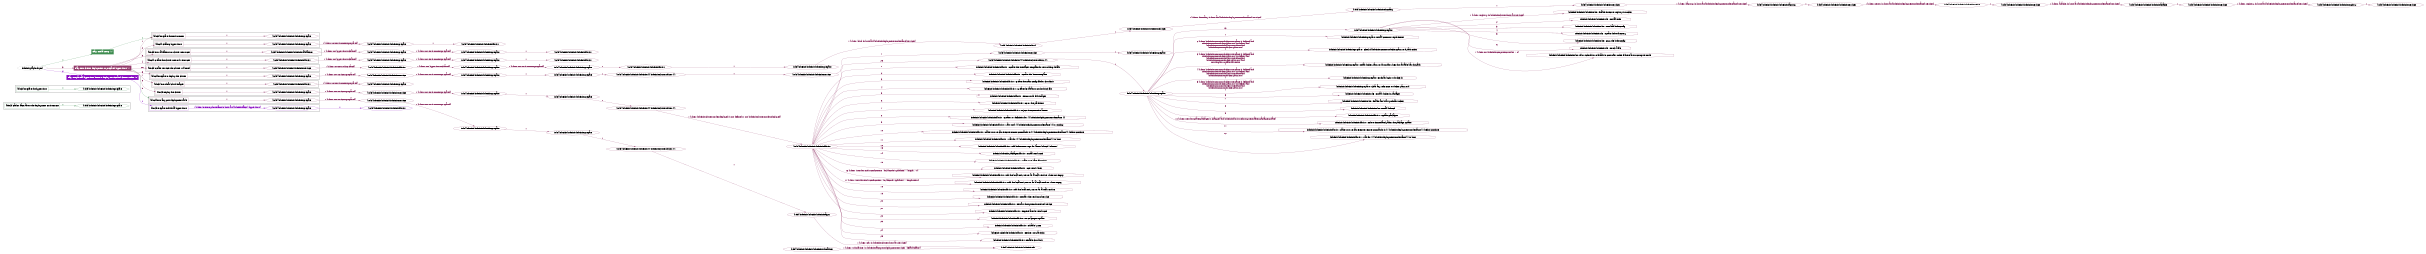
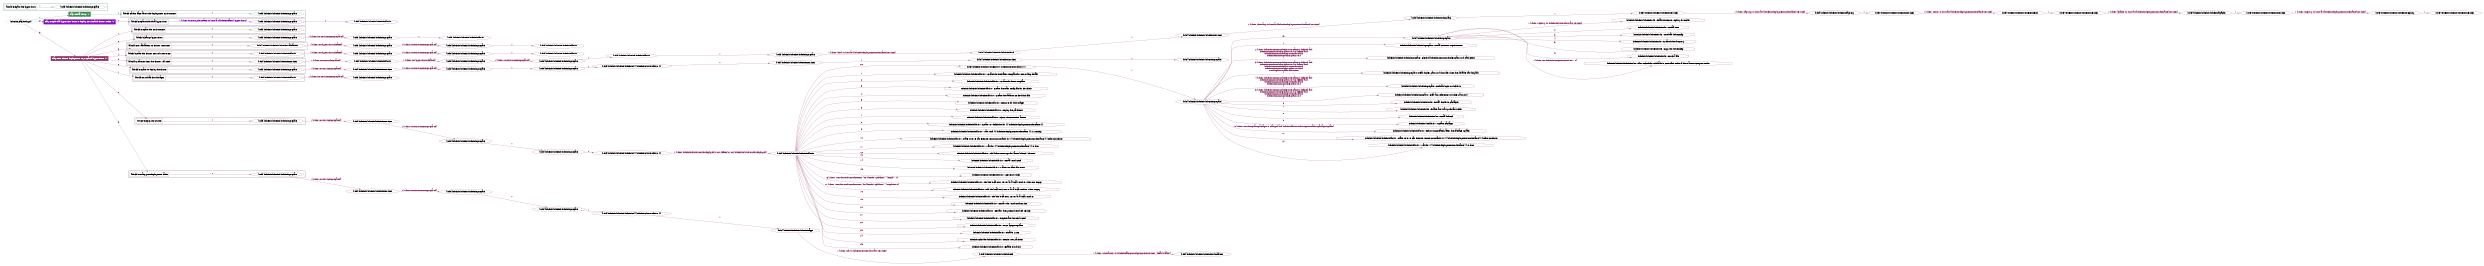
(130, 42) -> (106, 14)
(142, 67) -> (119, 59)
(1018, 103) -> (996, 110)
(1373, 116) -> (1431, 124)
(1018, 154) -> (996, 161)
(917, 249) -> (1096, 254)
